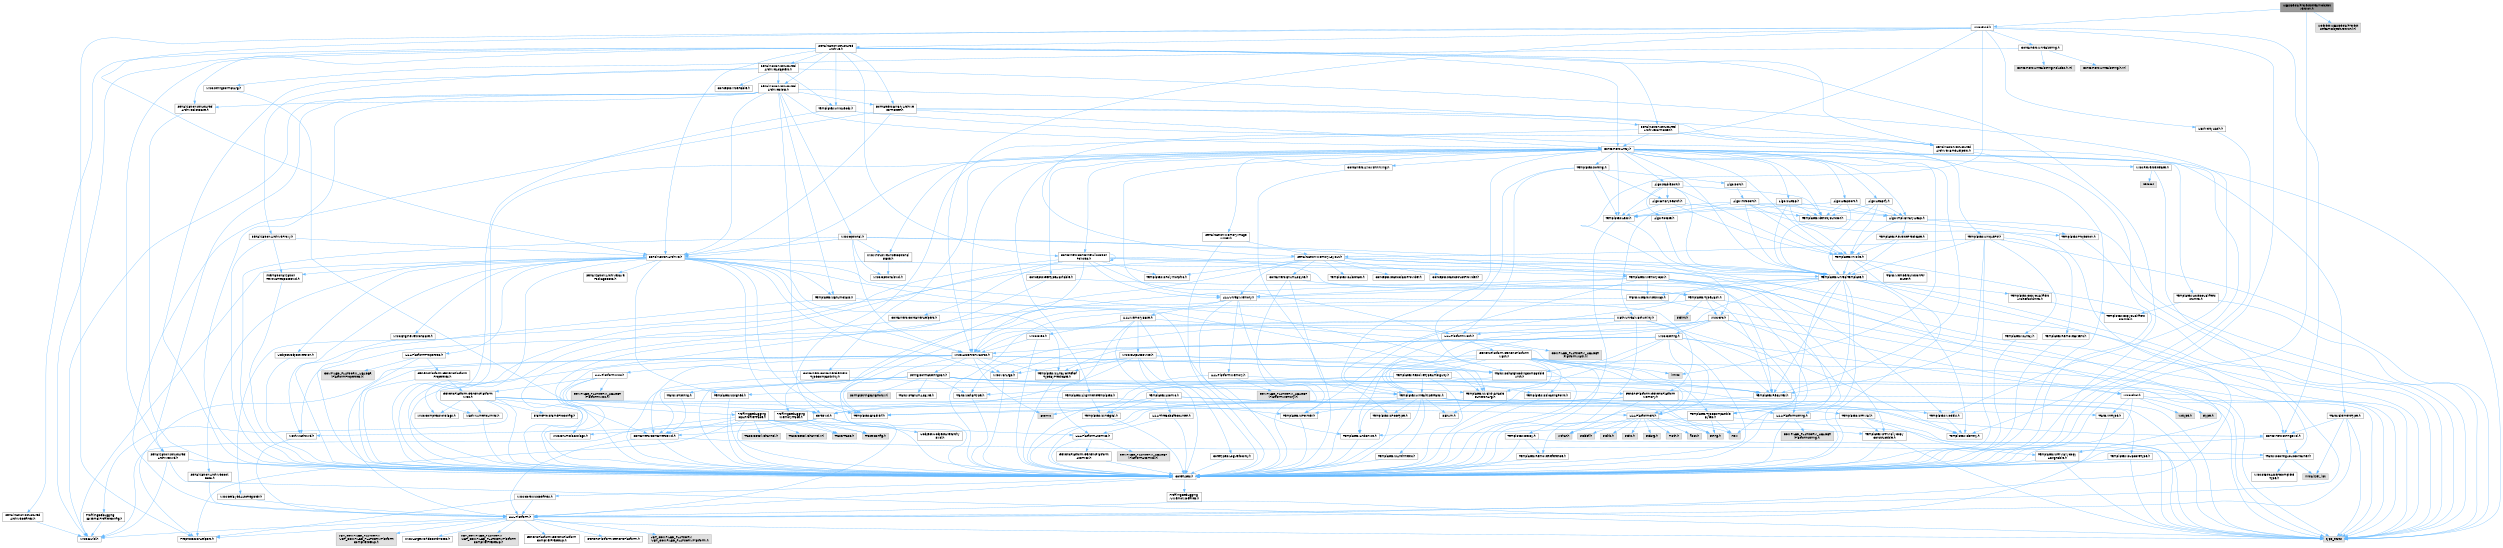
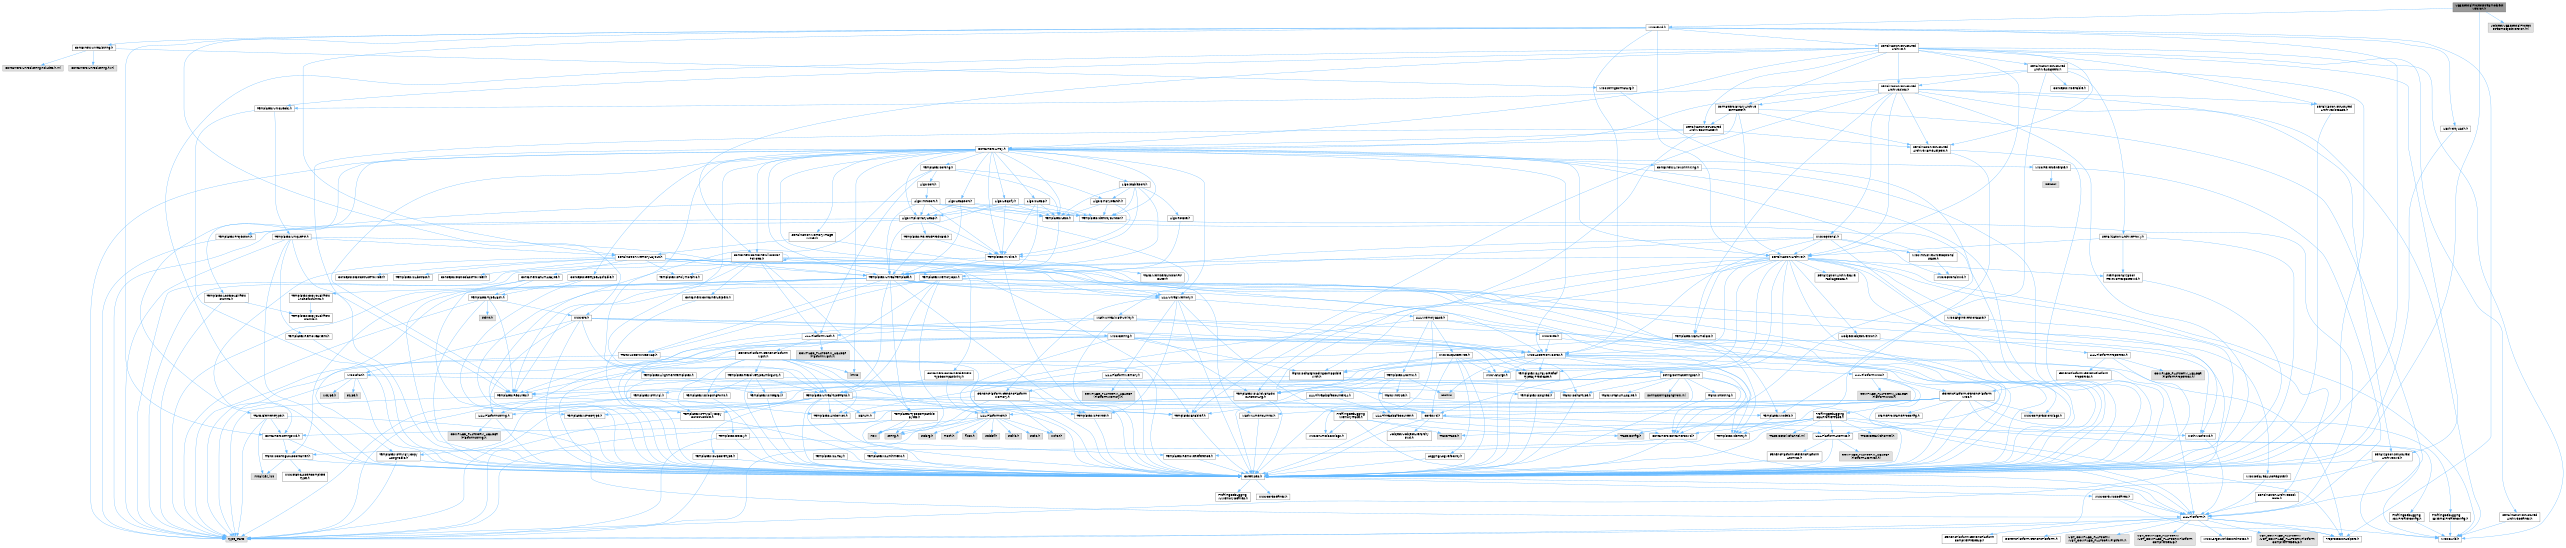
none -> (1022, 207)
(2046, 279) -> none
(1624, 371) -> none
none -> (1330, 396)
none -> (1216, 446)
(1232, 456) -> (1445, 456)
none -> (1273, 497)
none -> (2407, 517)
